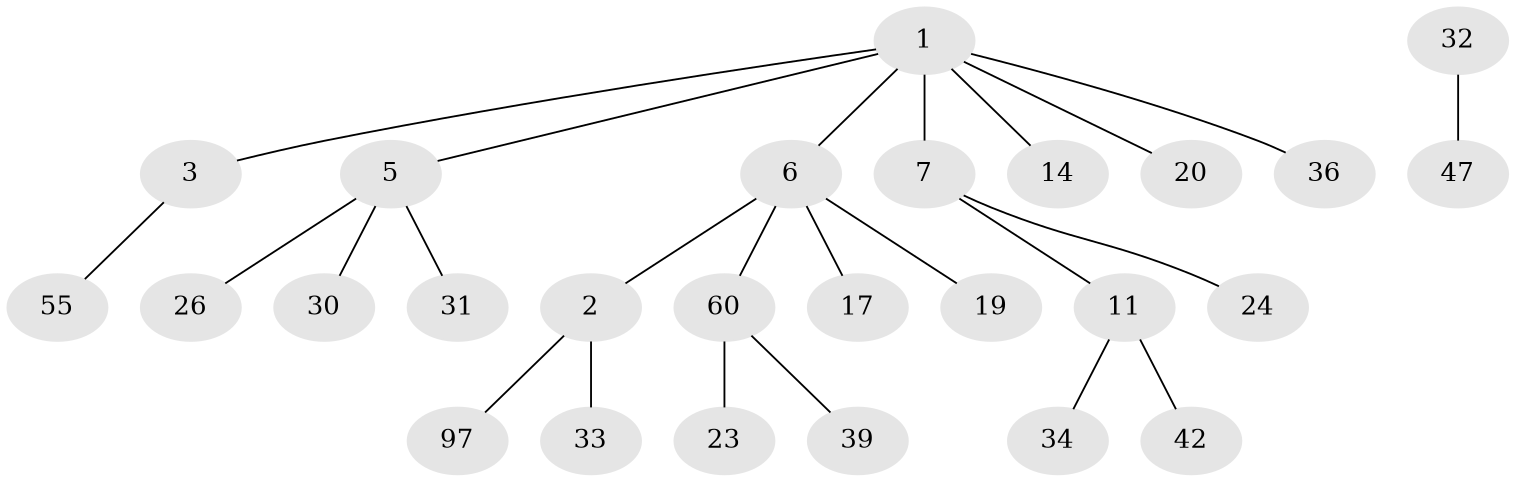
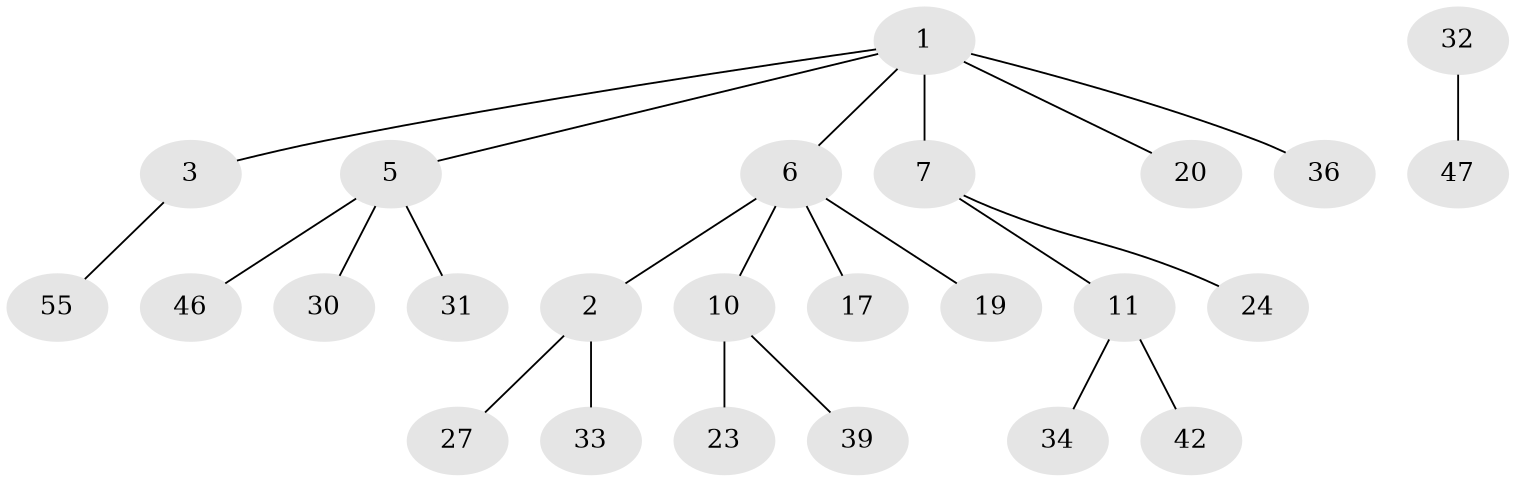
(1058, 174) -> none
(191, 308) -> (191, 308)
(724, 308) -> (724, 308)
(458, 441) -> (458, 441)
